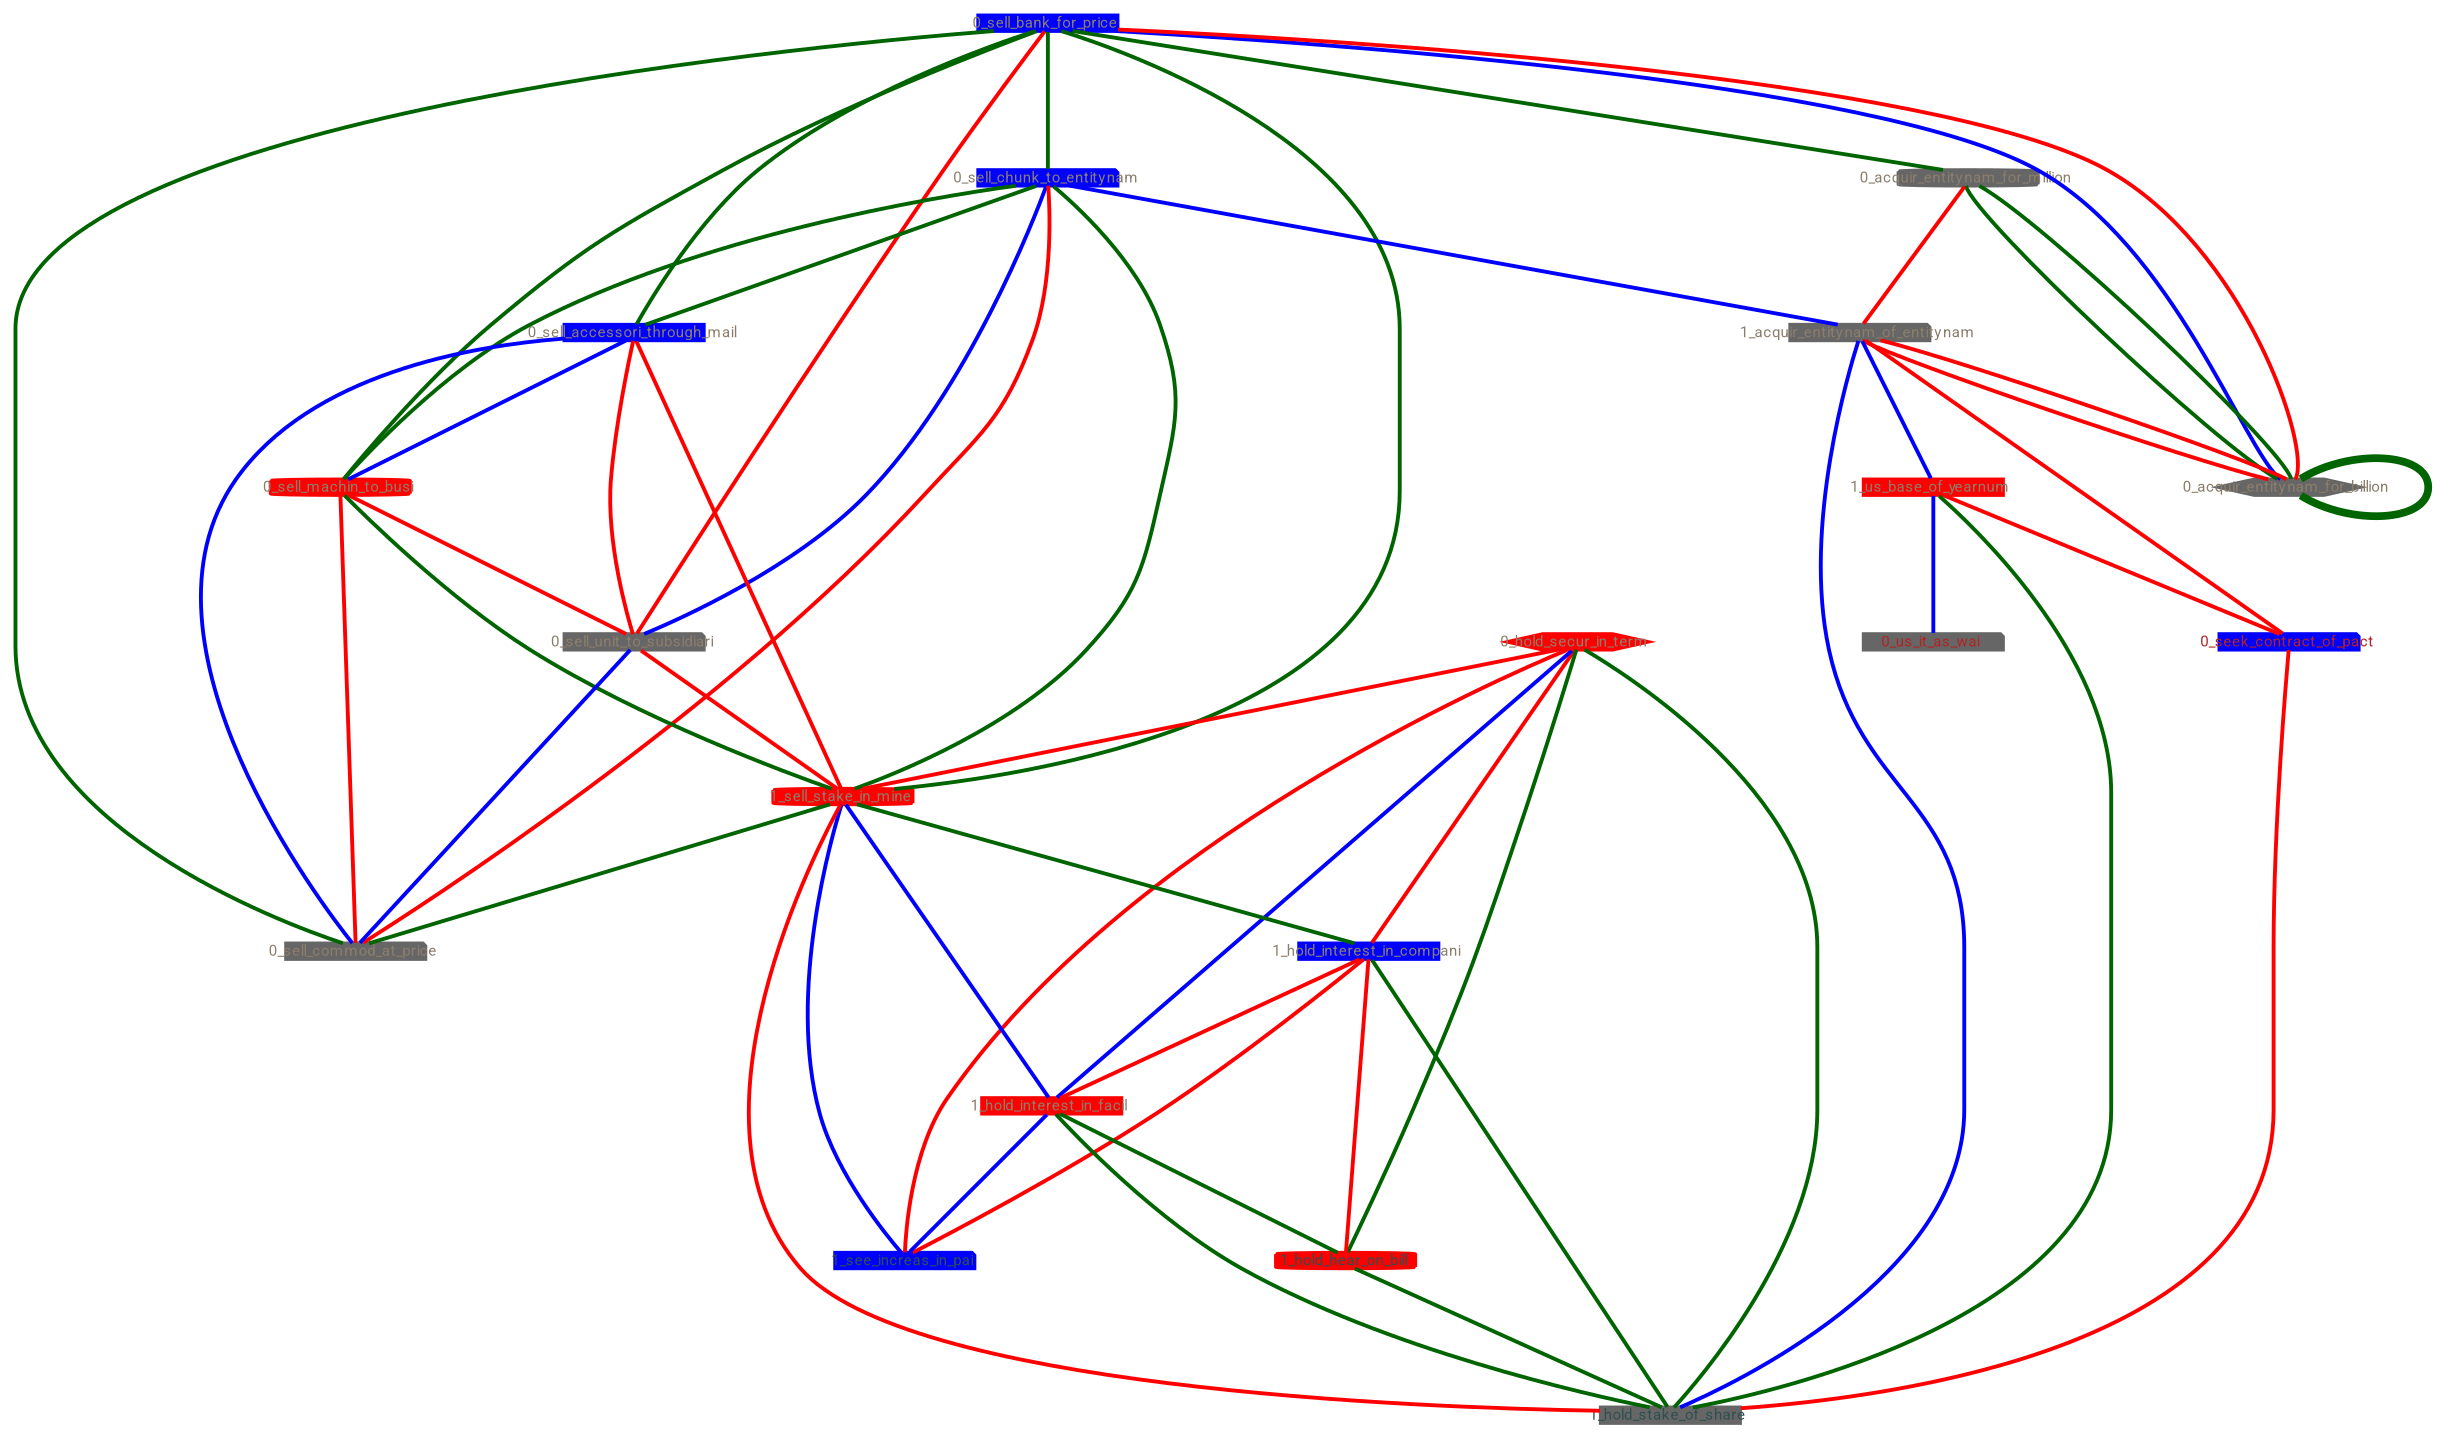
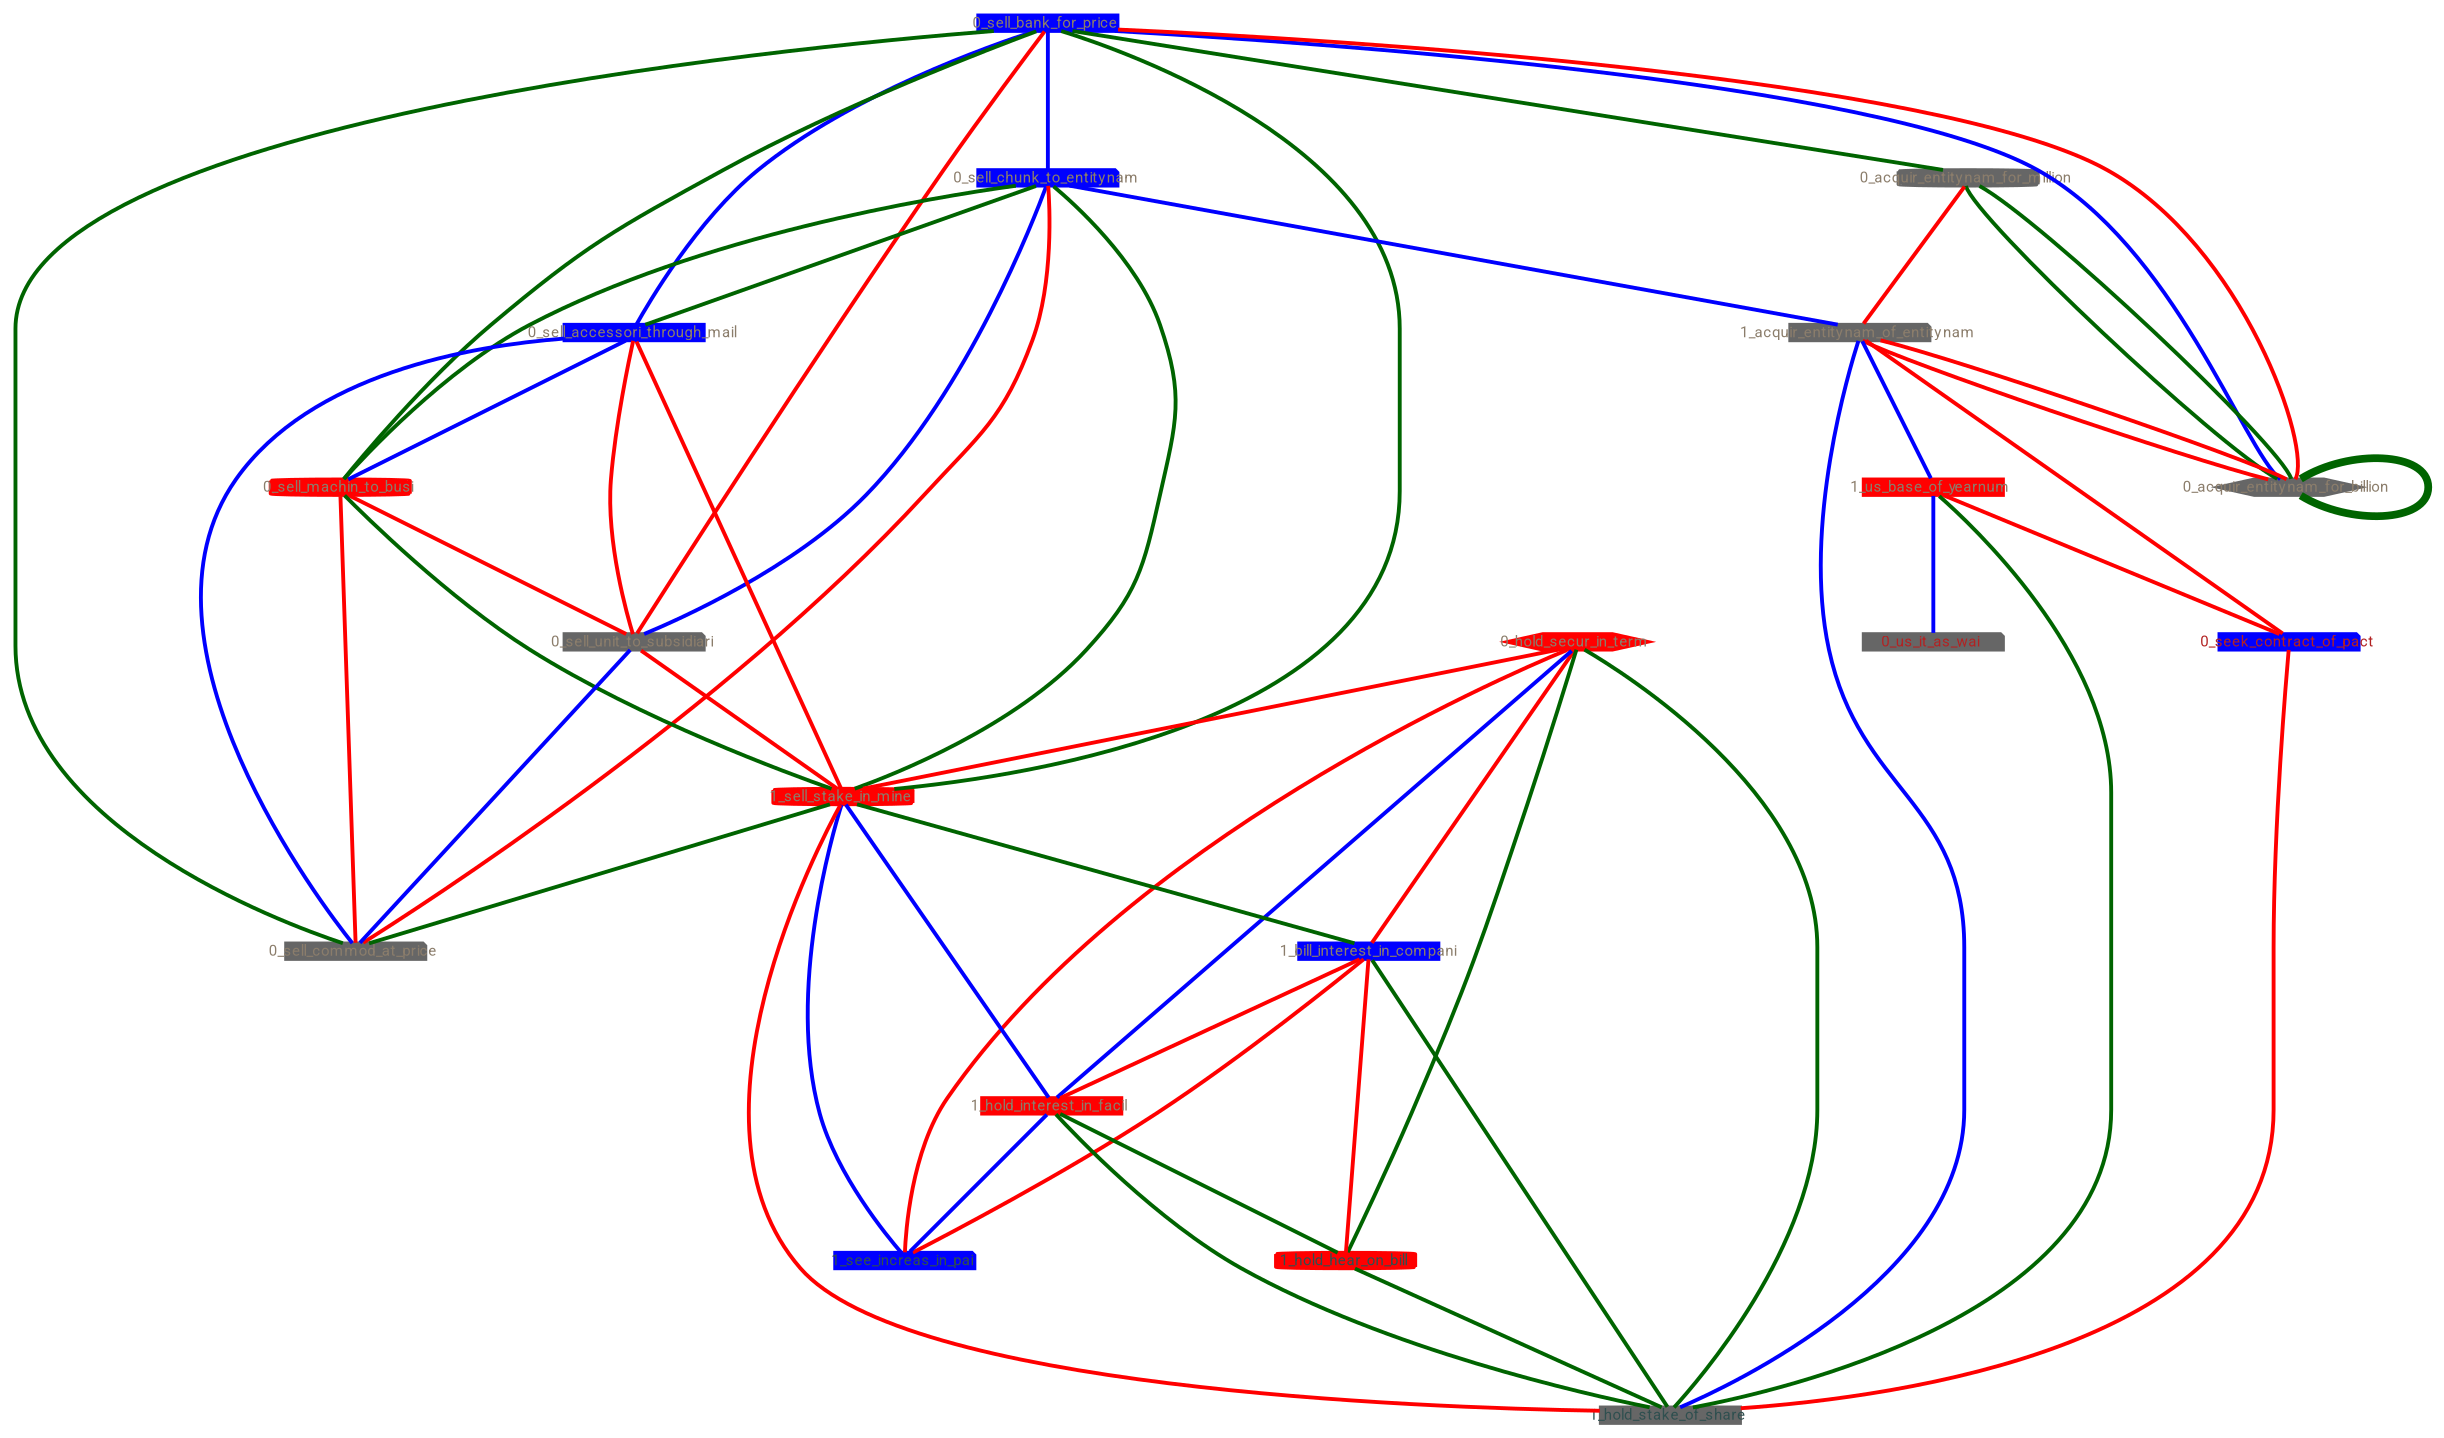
(1048, 100) -> (1048, 100)
(734, 192) -> (734, 192)
(1369, 951) -> (1369, 951)
